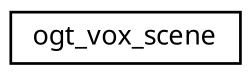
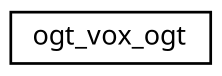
(126, 38) -> (111, 38)
